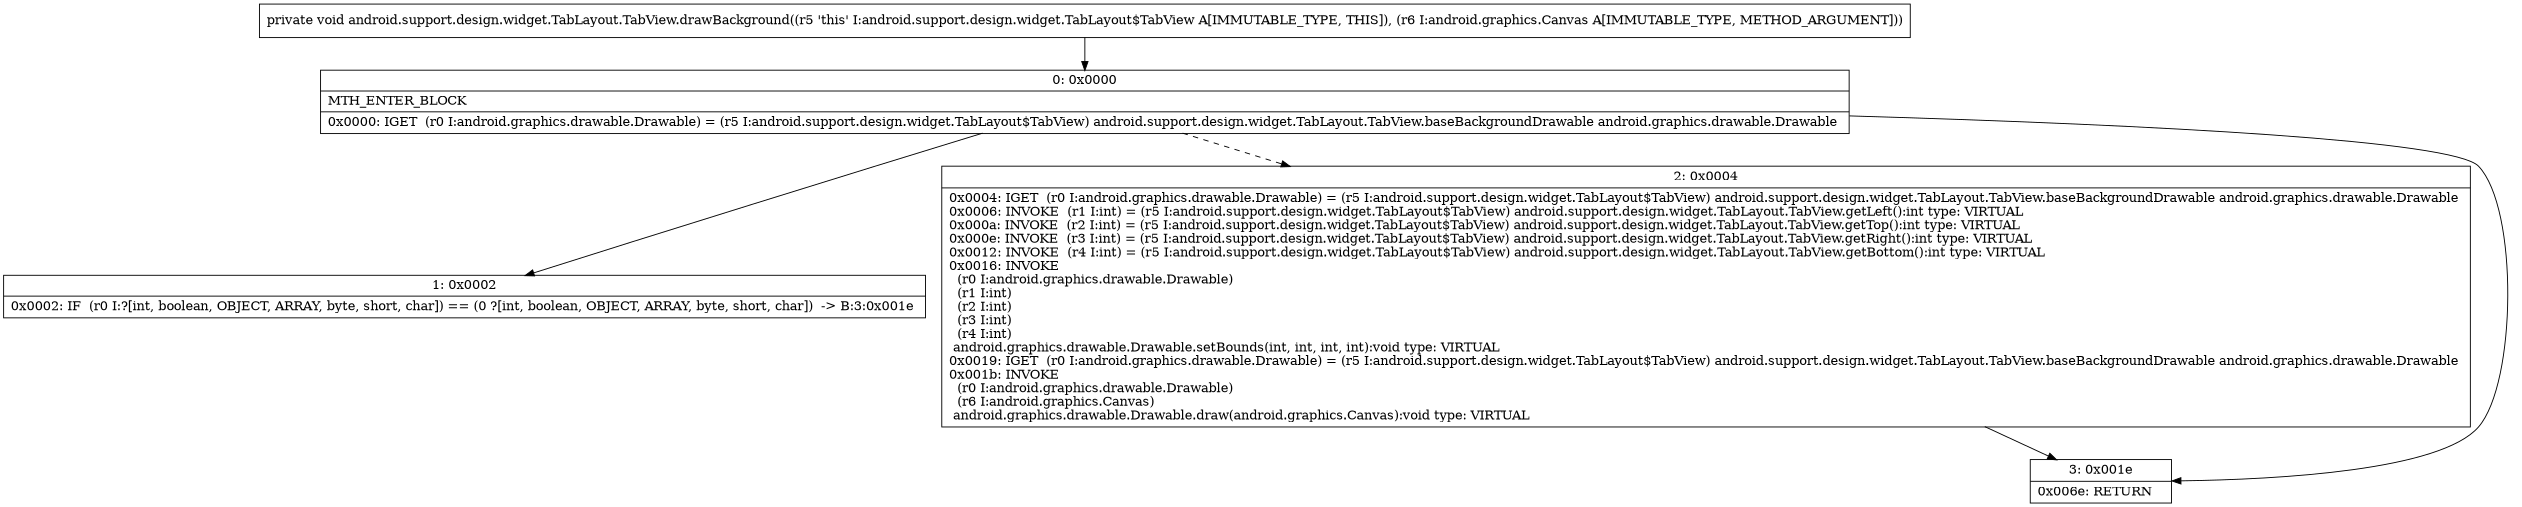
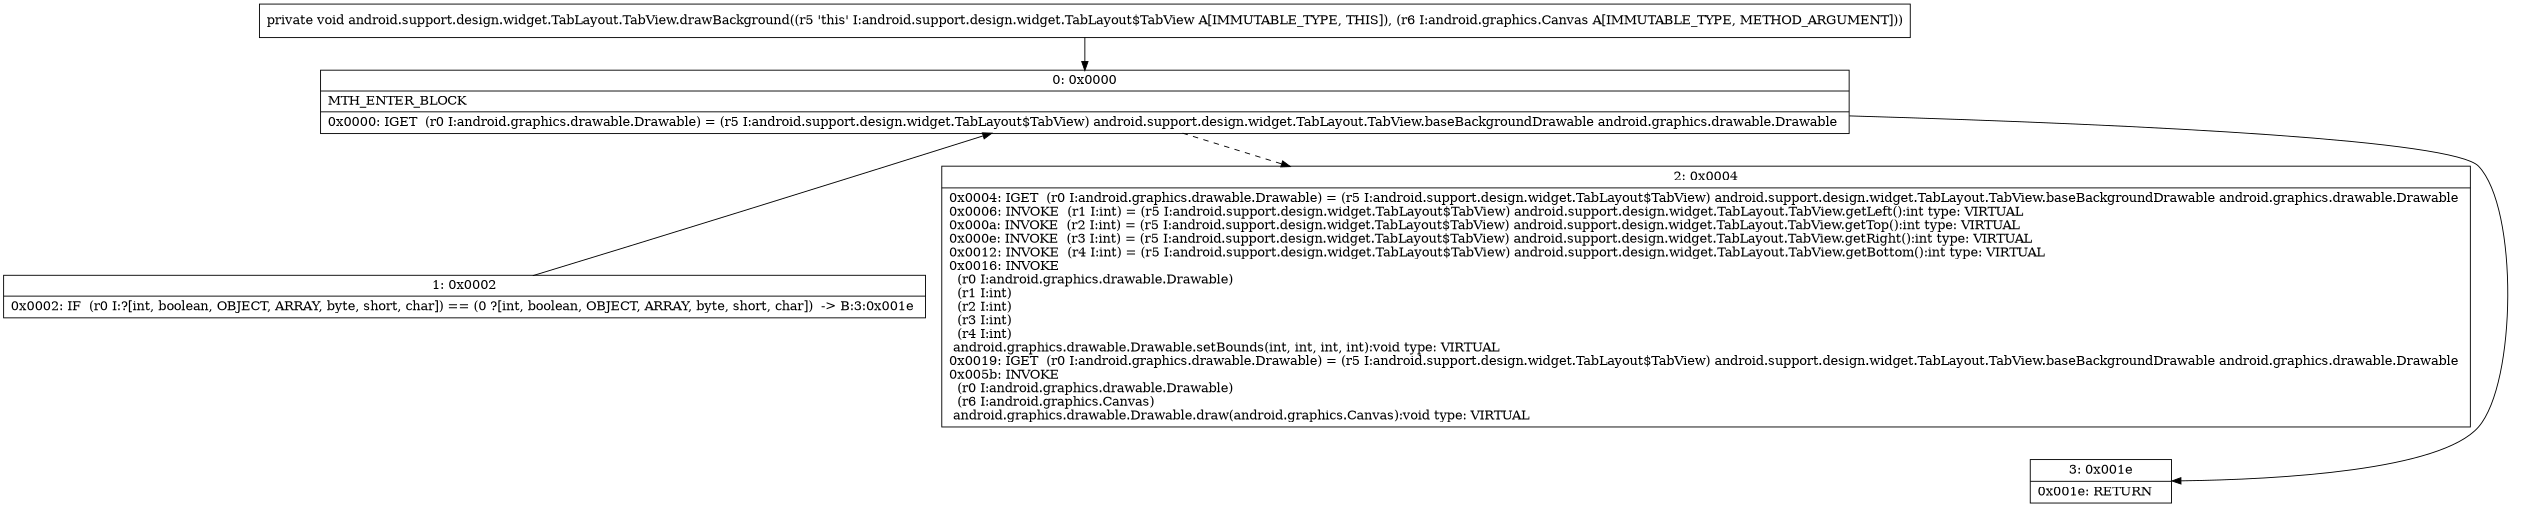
(758, 203) -> (758, 206)
(1008, 375) -> (1008, 375)
(2017, 441) -> none
(2101, 492) -> (2101, 492)
